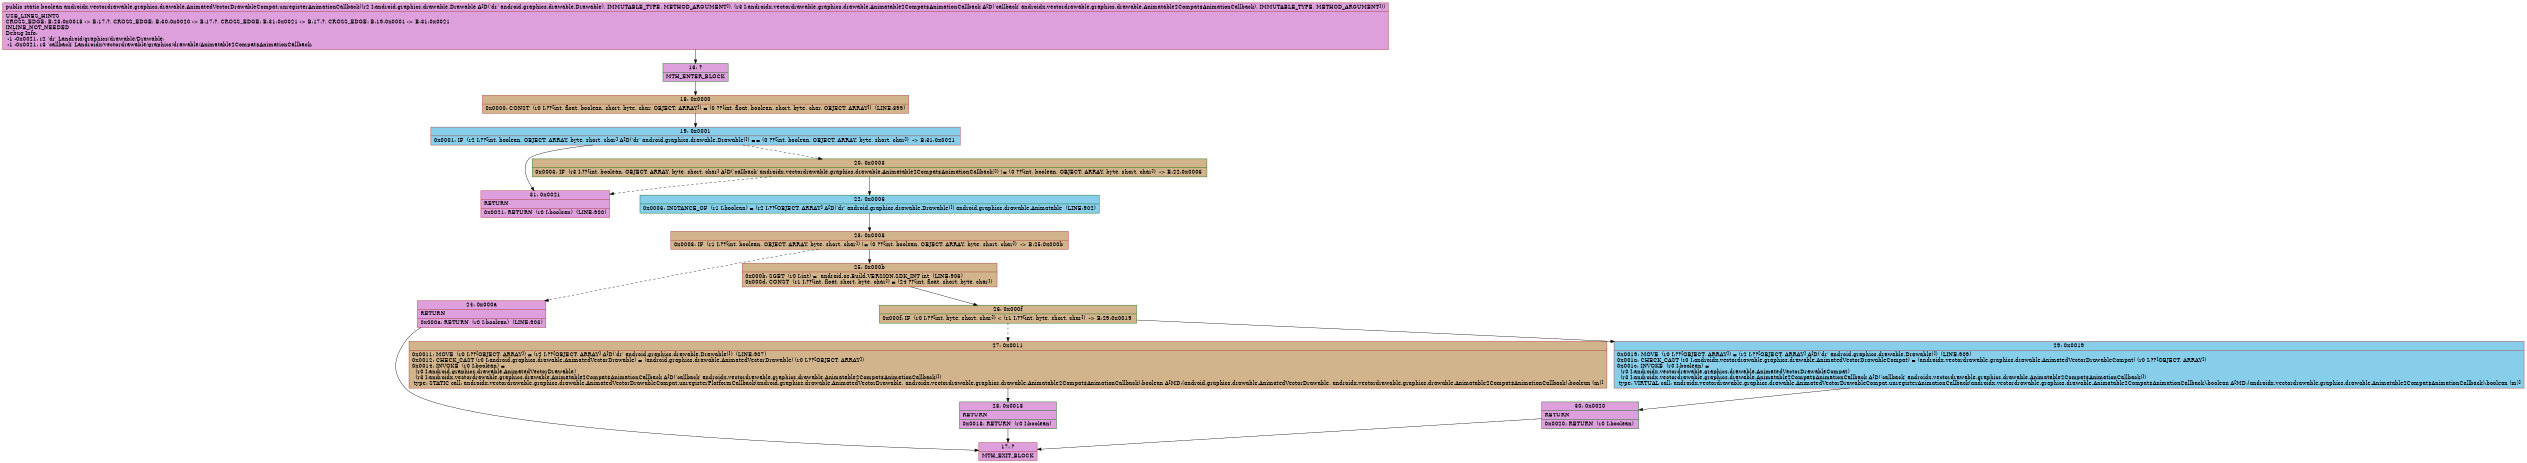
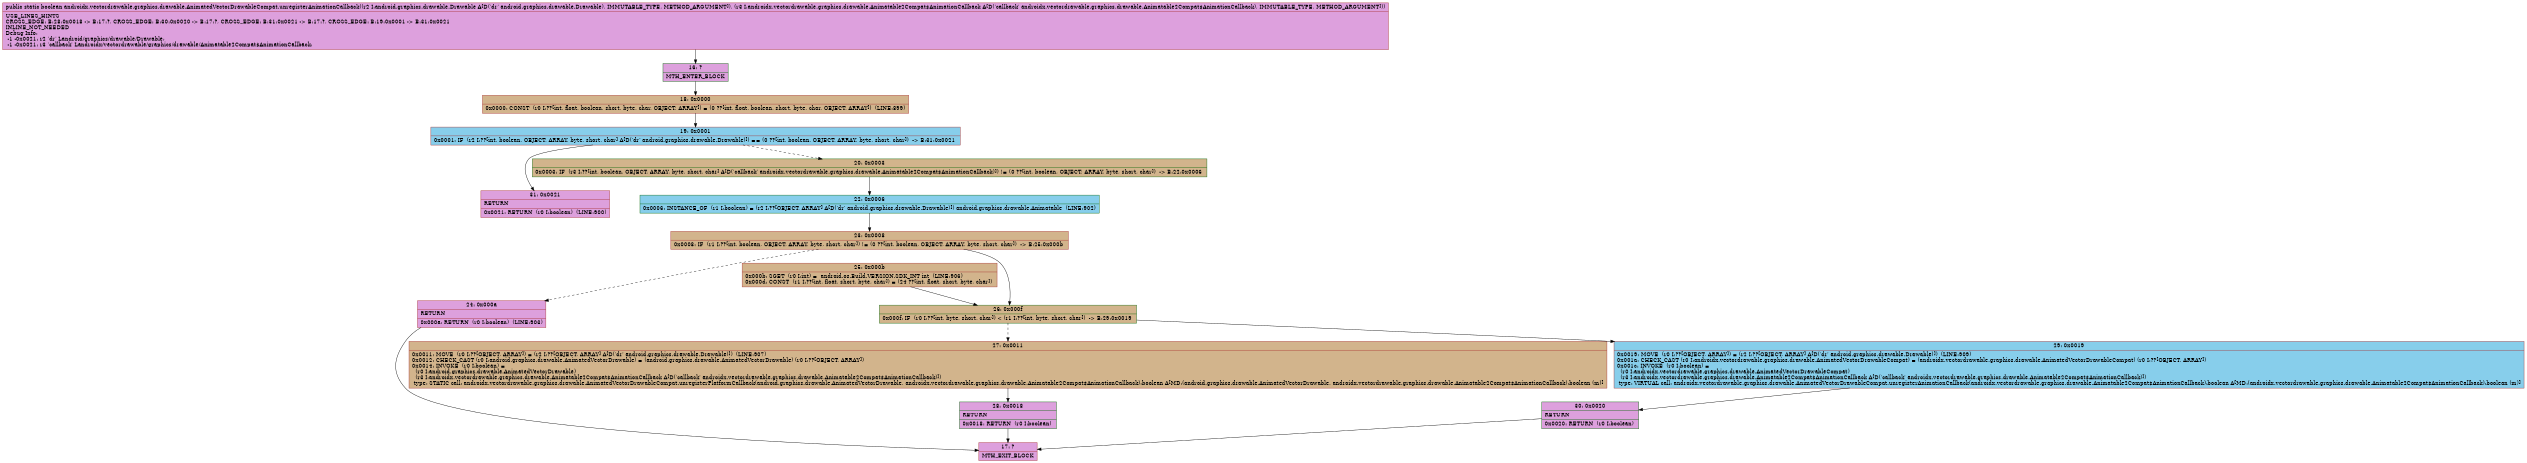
(692, 184) -> none
(870, 254) -> (1001, 264)
